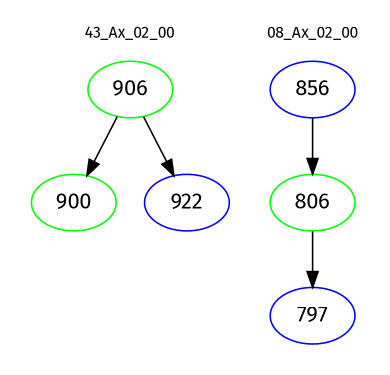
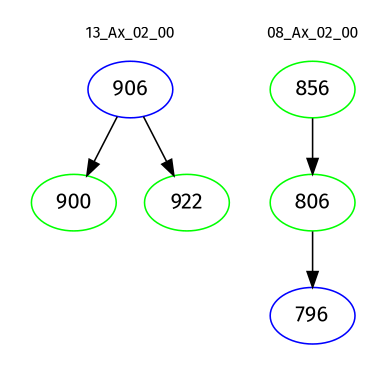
(130, 34) -> (130, 34)
(130, 90) -> (130, 90)
(313, 90) -> (313, 90)
(187, 203) -> (187, 203)
(313, 316) -> (313, 316)
